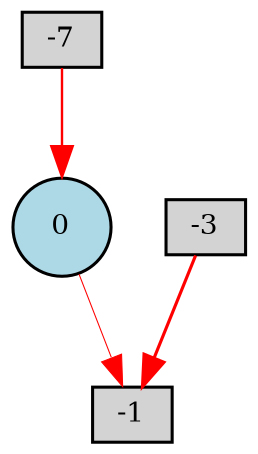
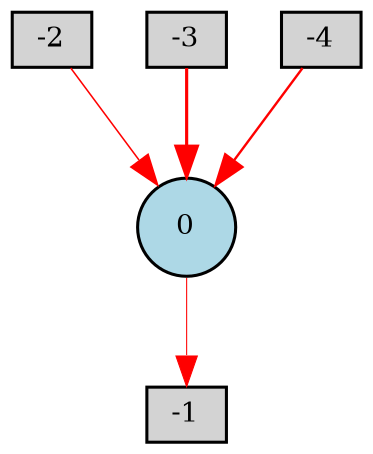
none -> (52, 40)
(62, 40) -> (321, 40)
(175, 307) -> (187, 107)
